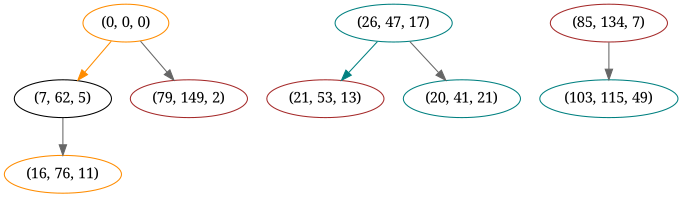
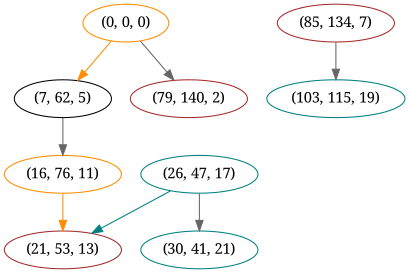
(189, 99) -> (189, 99)
(462, 99) -> (199, 250)
(609, 99) -> (336, 99)
none -> (63, 207)
